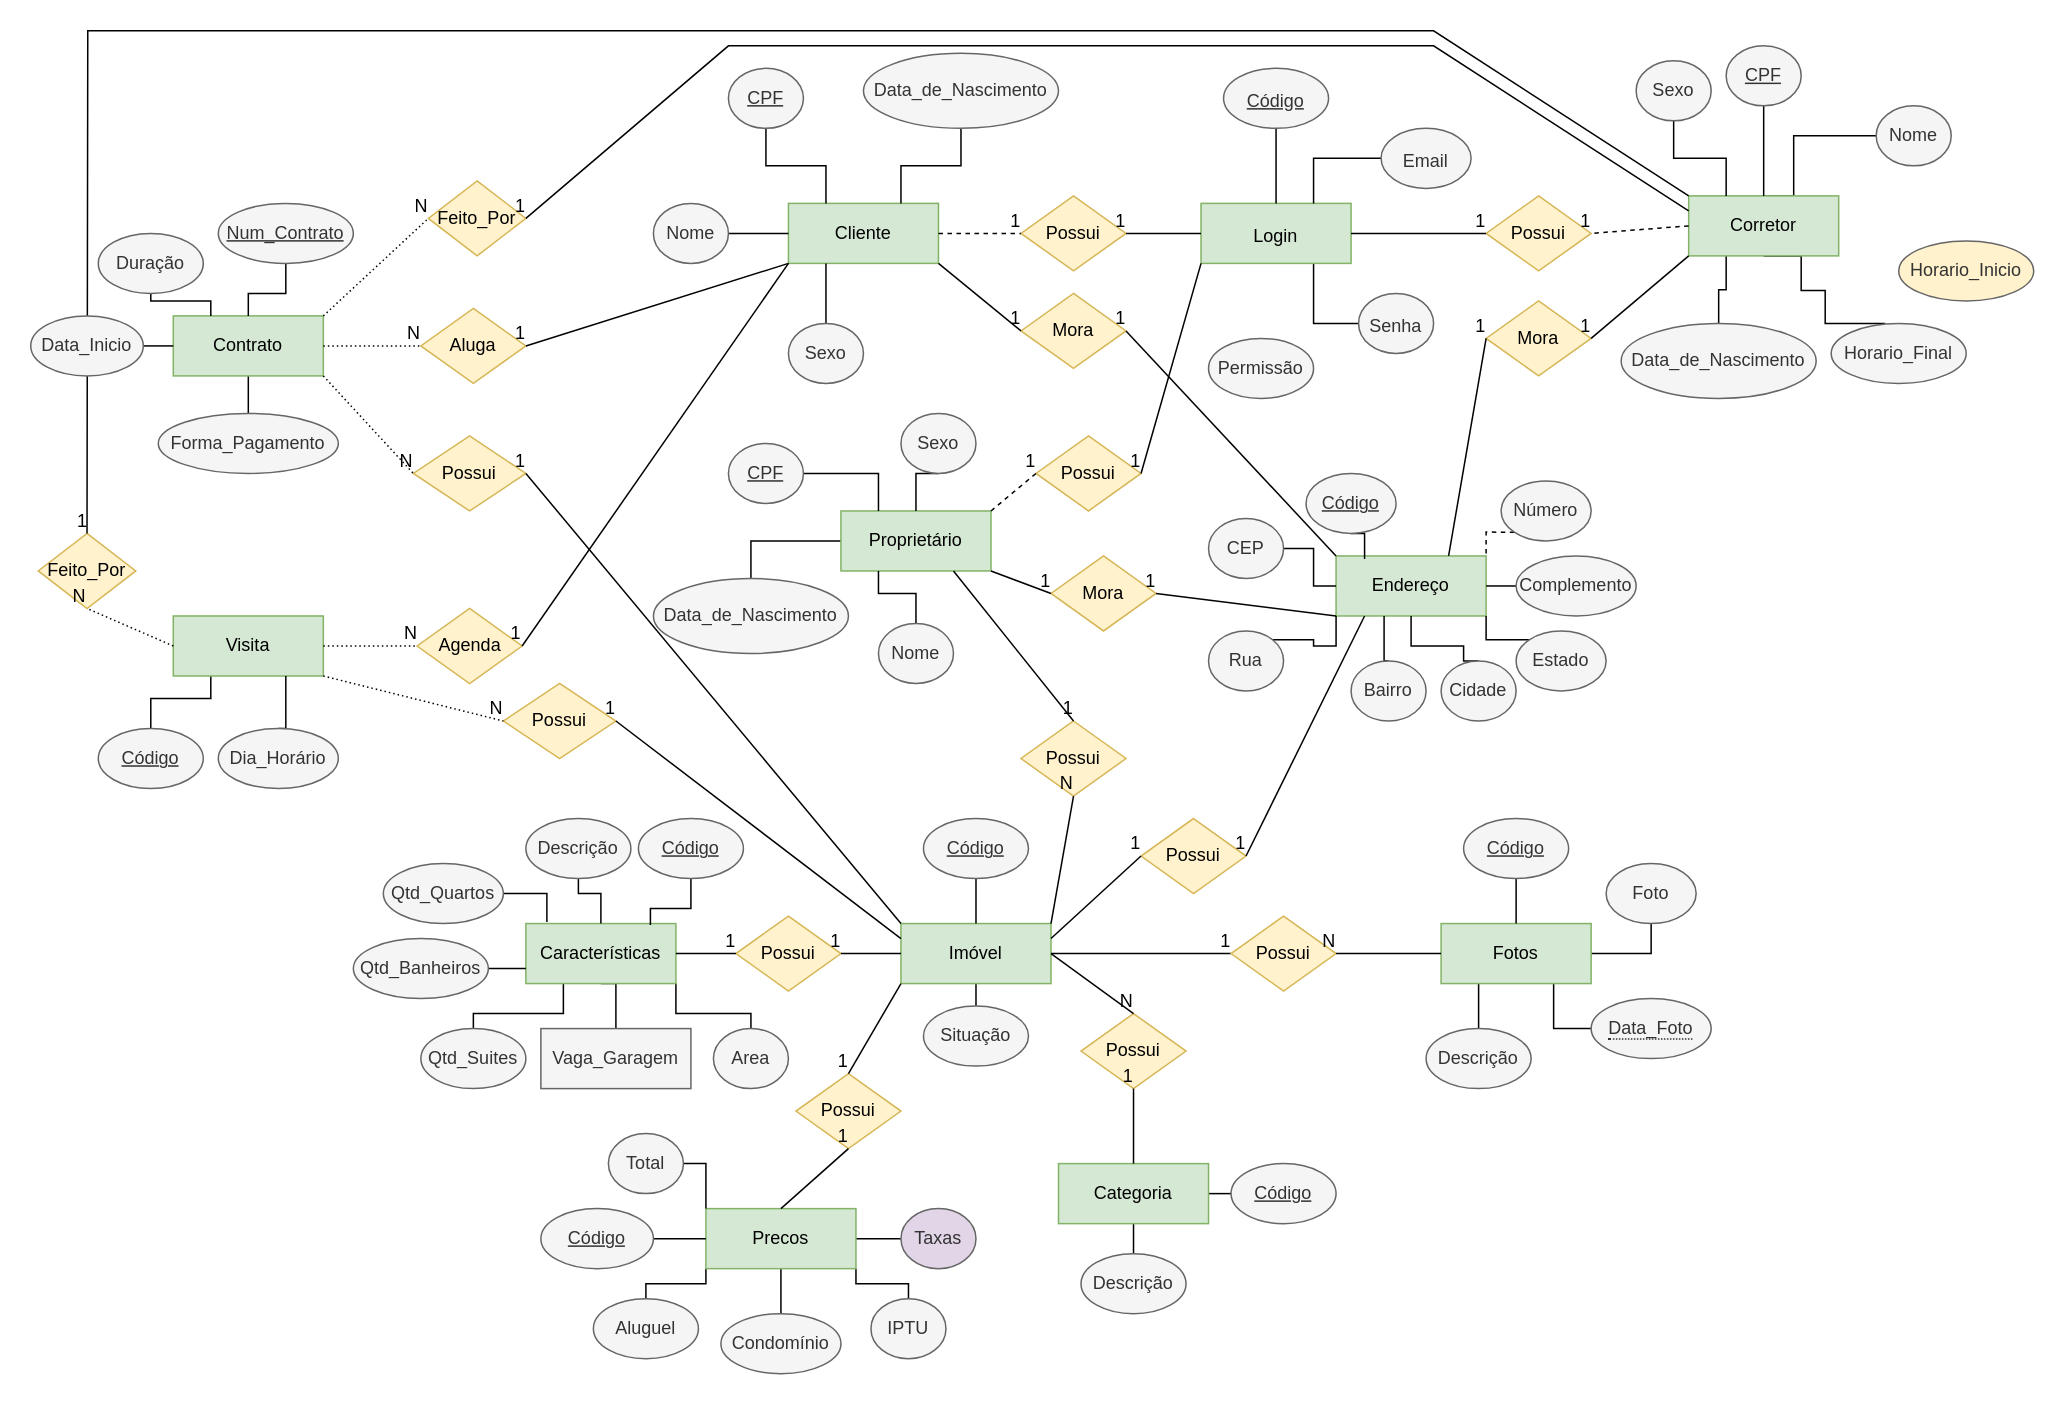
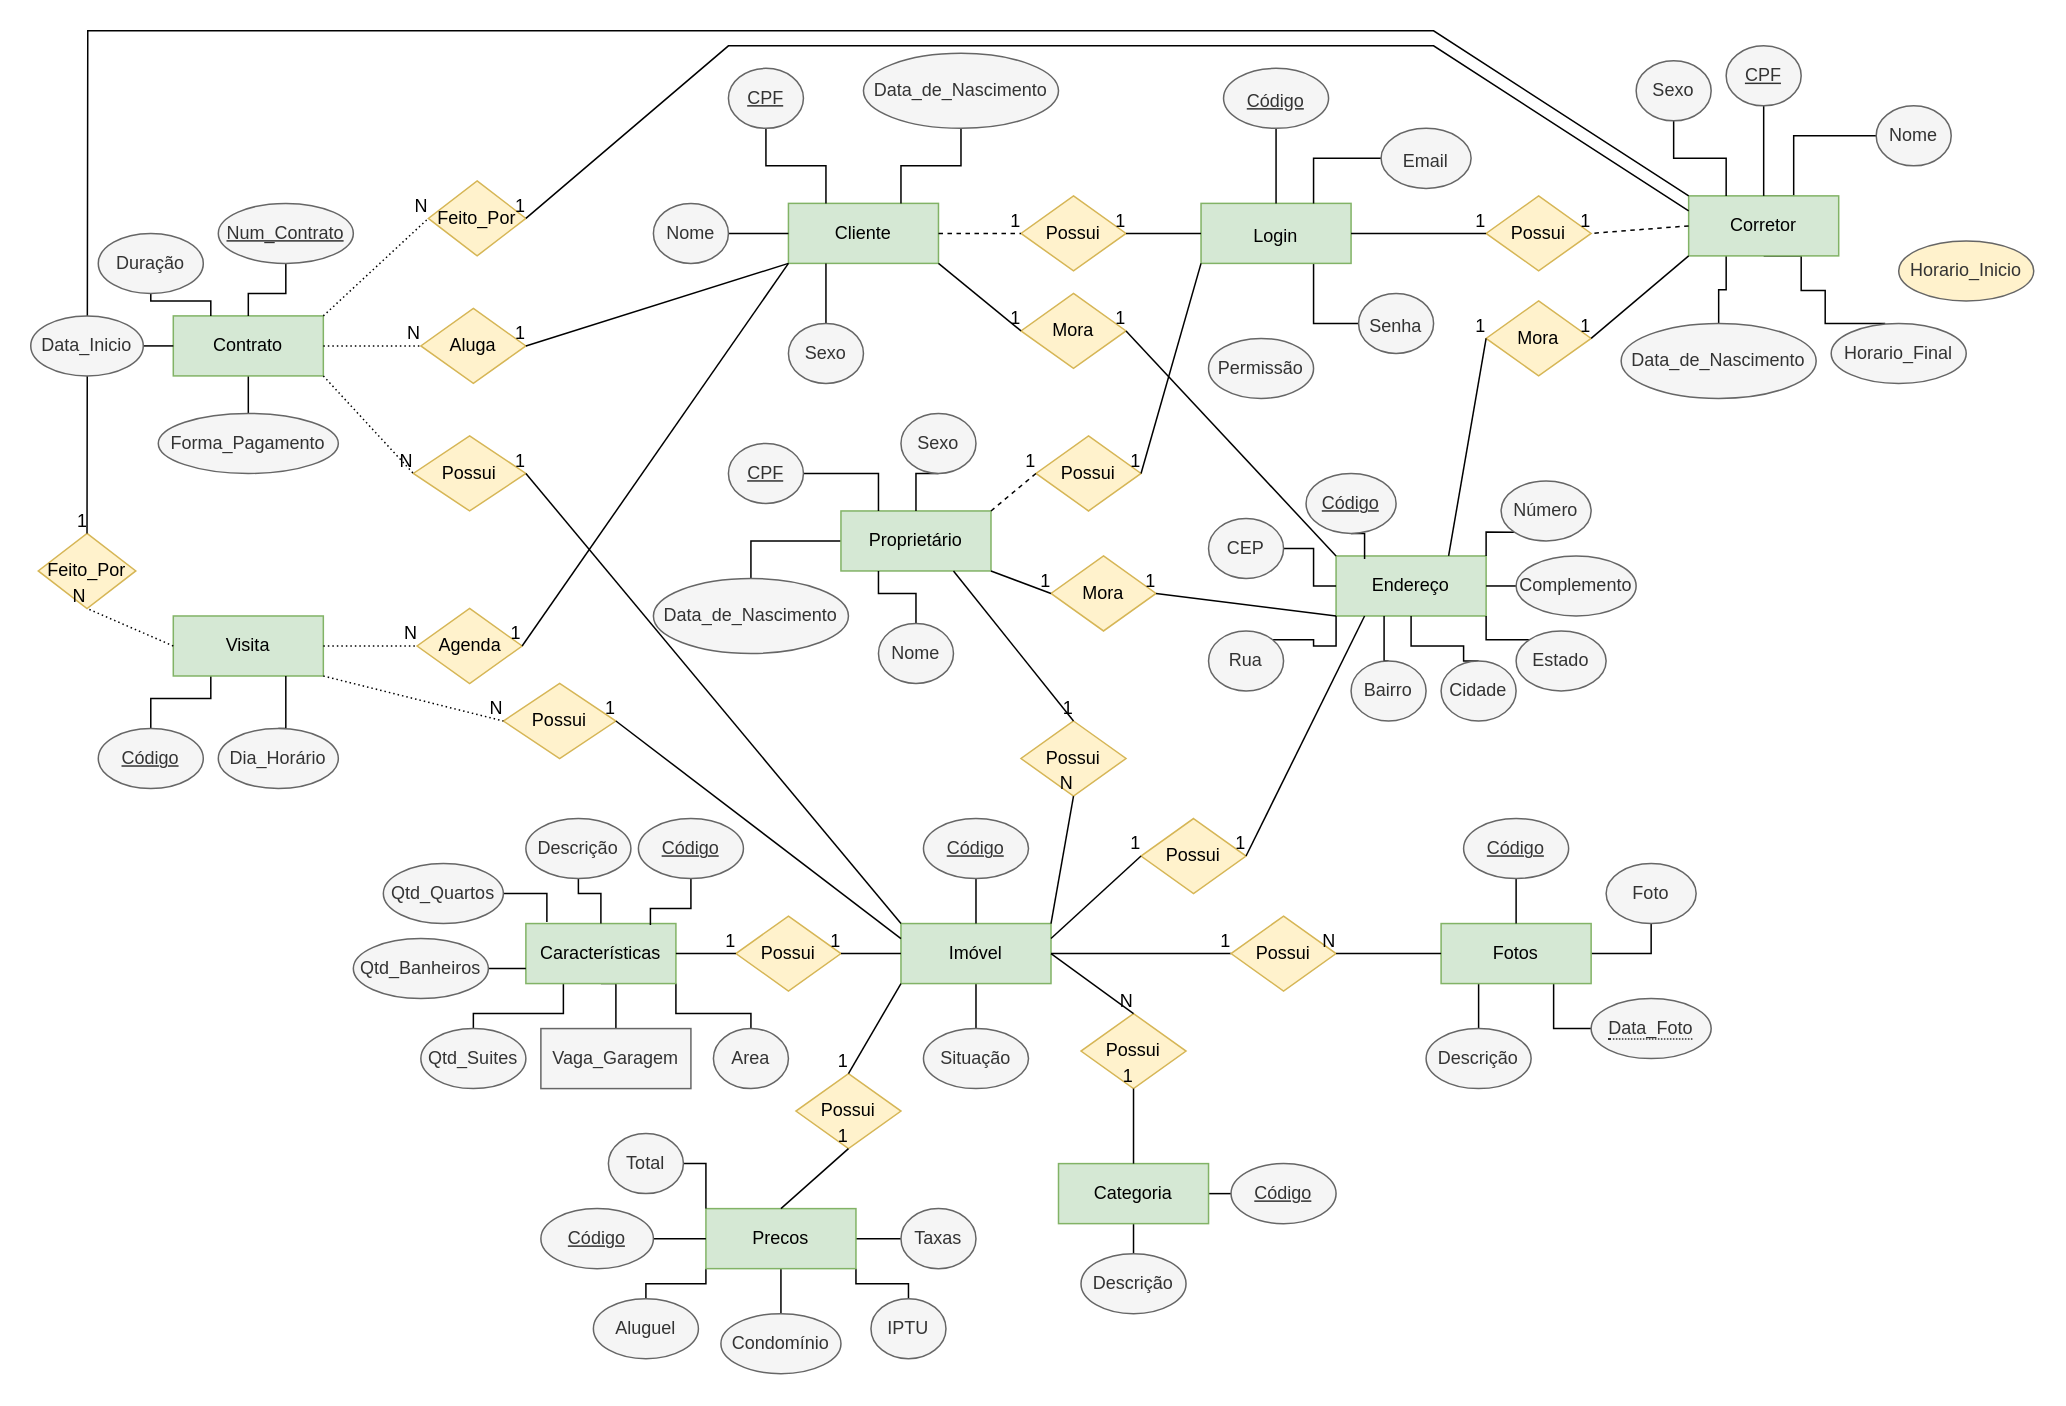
(1487, 532) -> (1487, 532)
(976, 1036) -> (976, 1058)
(938, 1238) -> (938, 1238)
